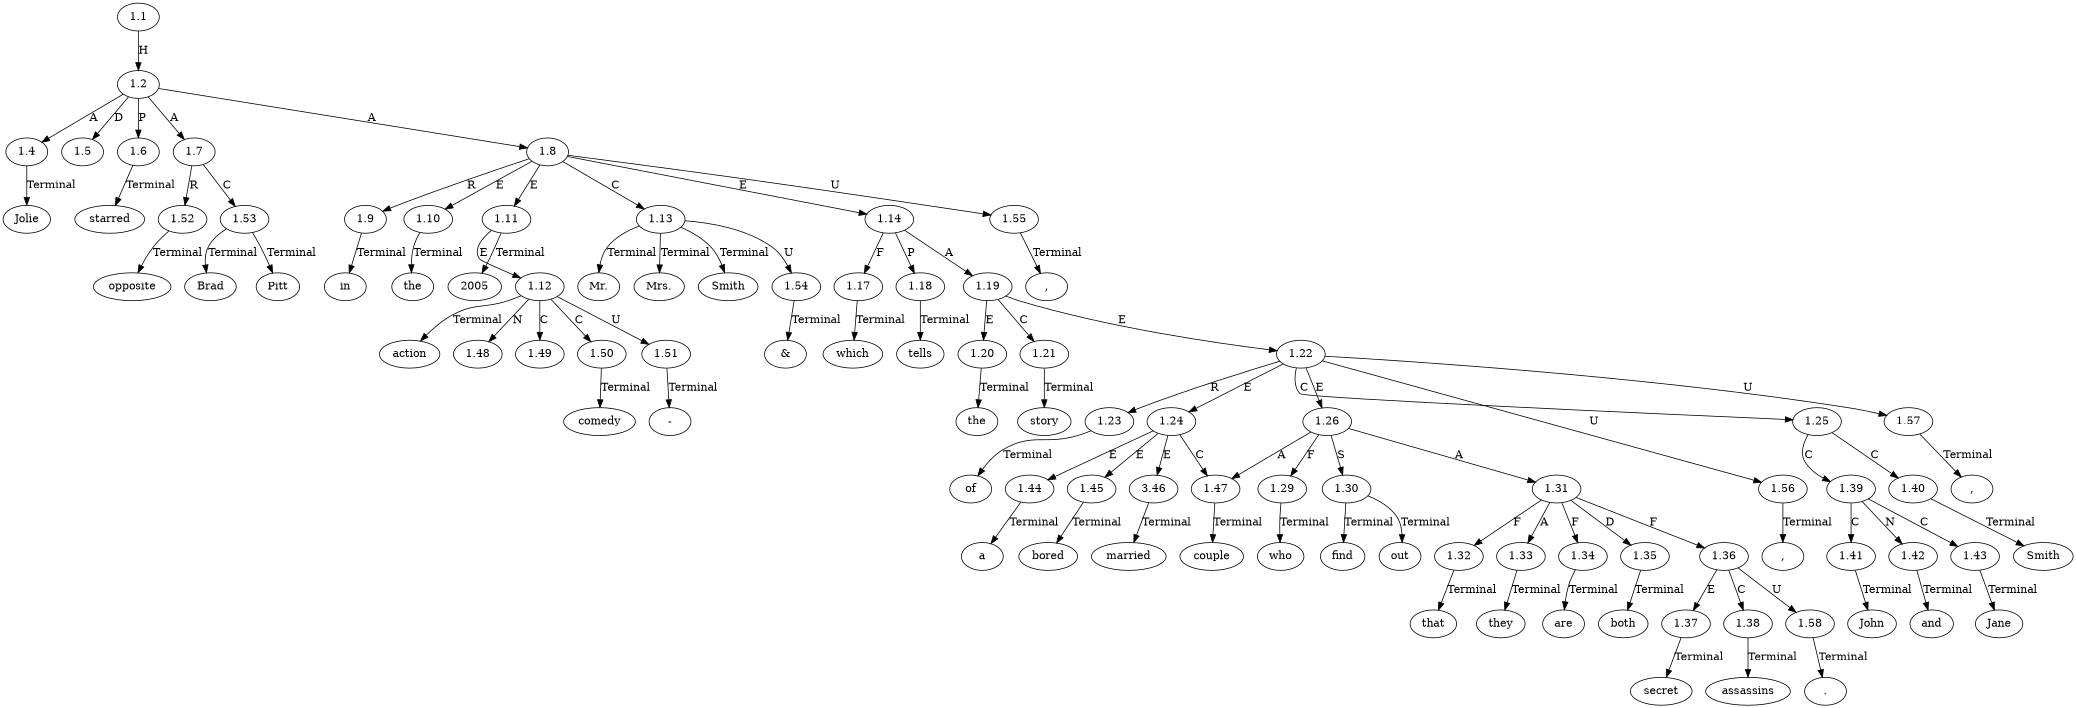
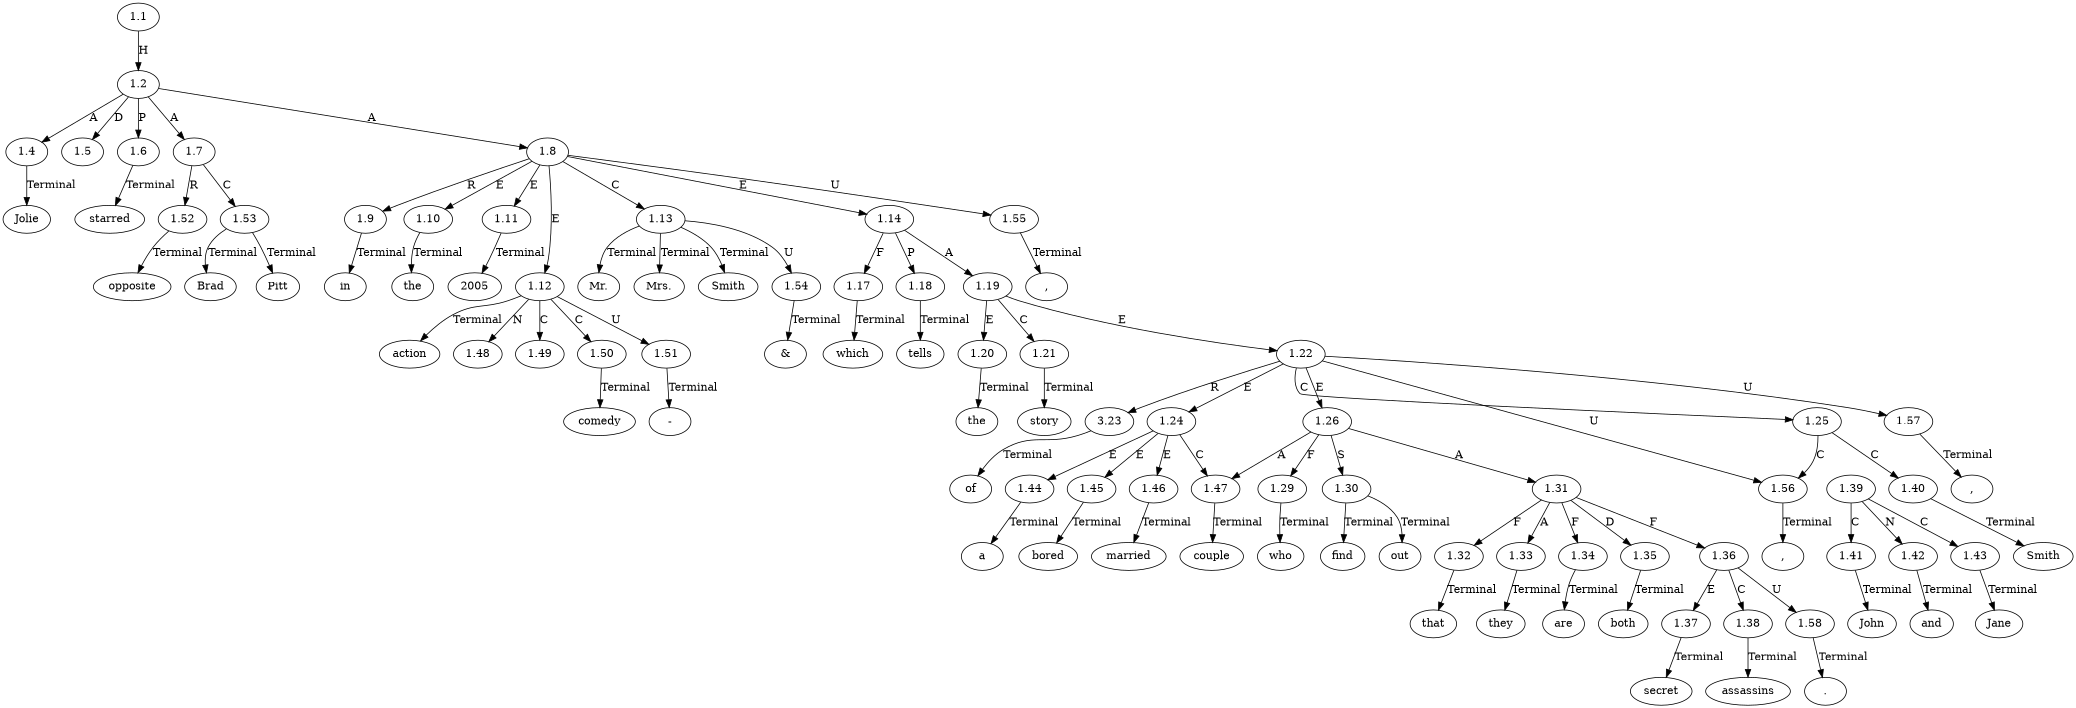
(481, 260) -> (551, 216)
(1109, 422) -> (1109, 422)
(1804, 460) -> (1815, 456)
(1154, 489) -> (1154, 489)
